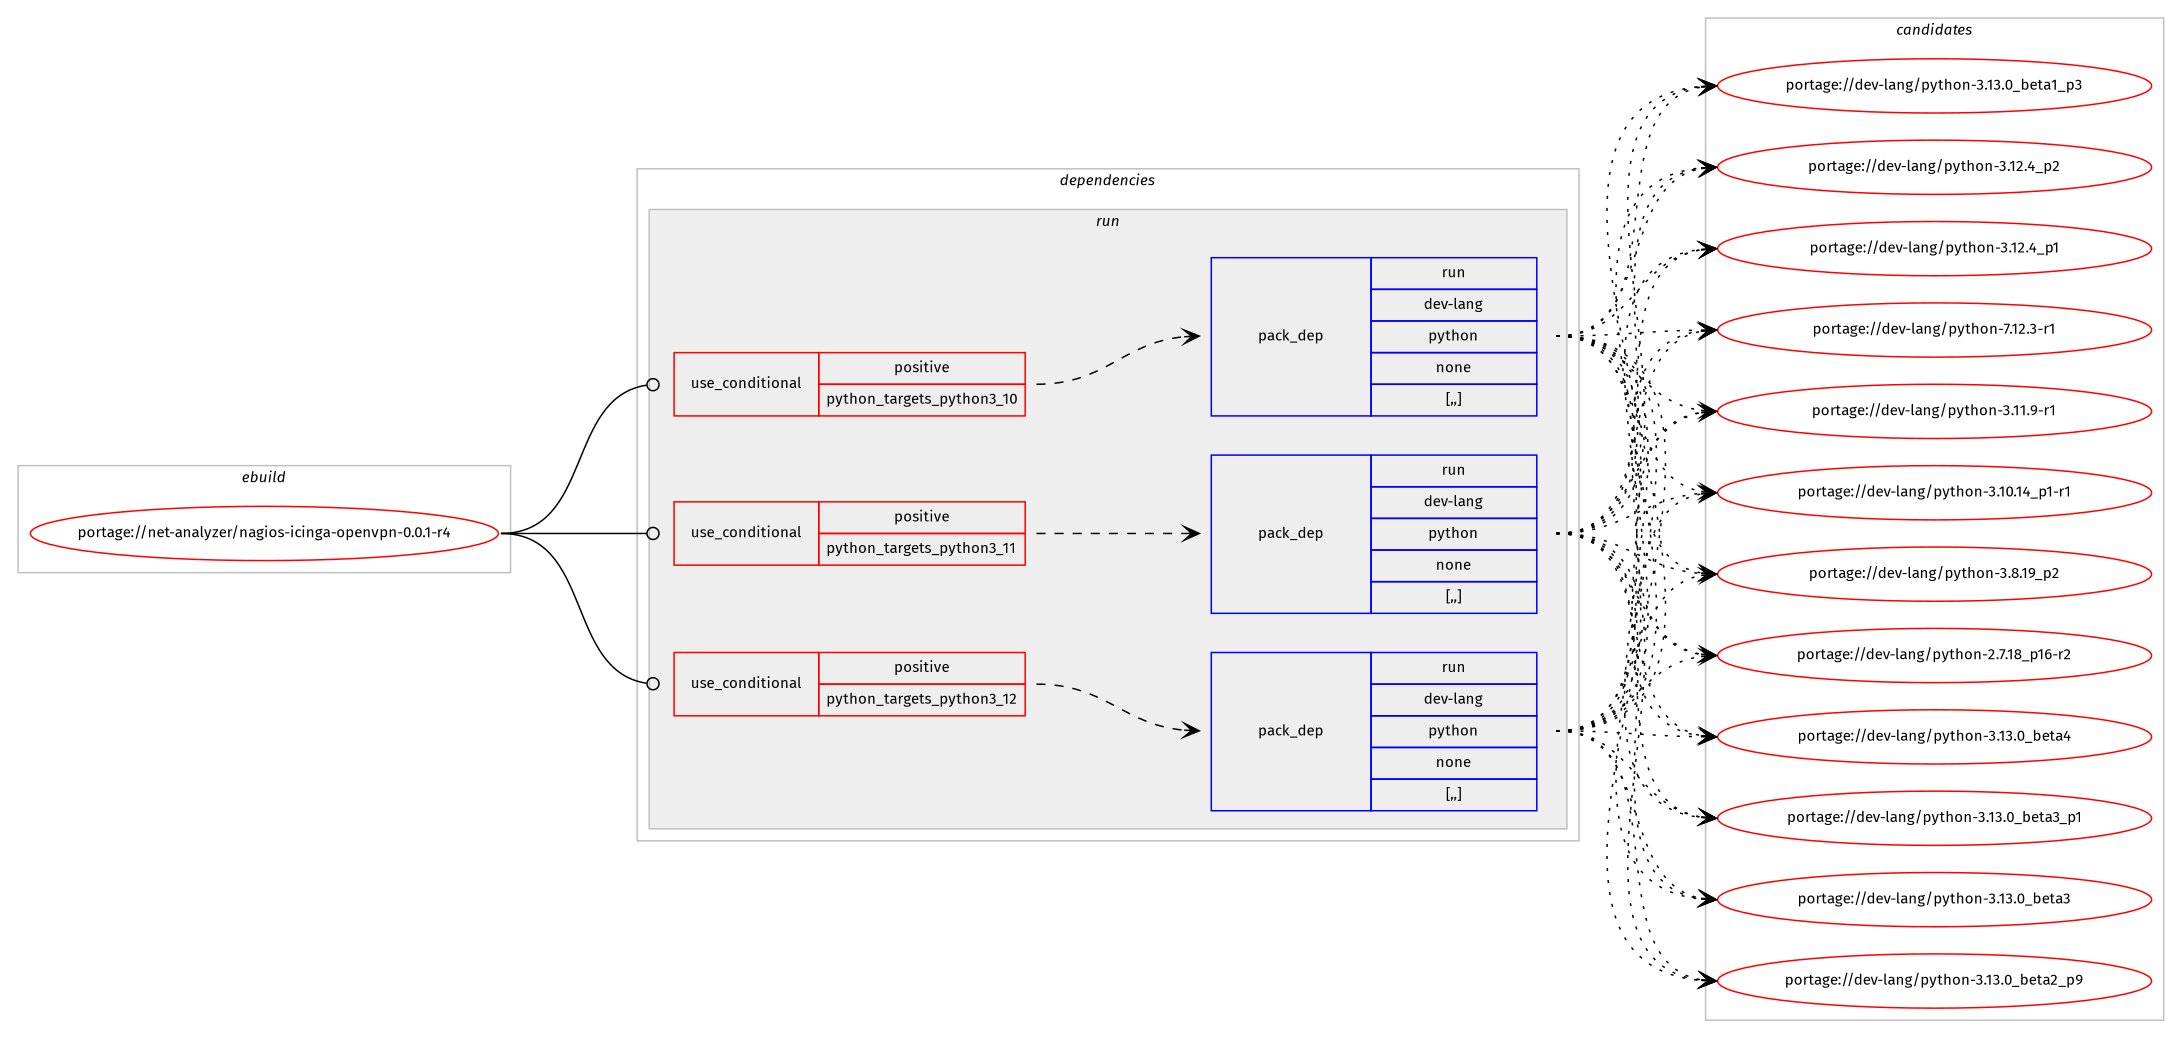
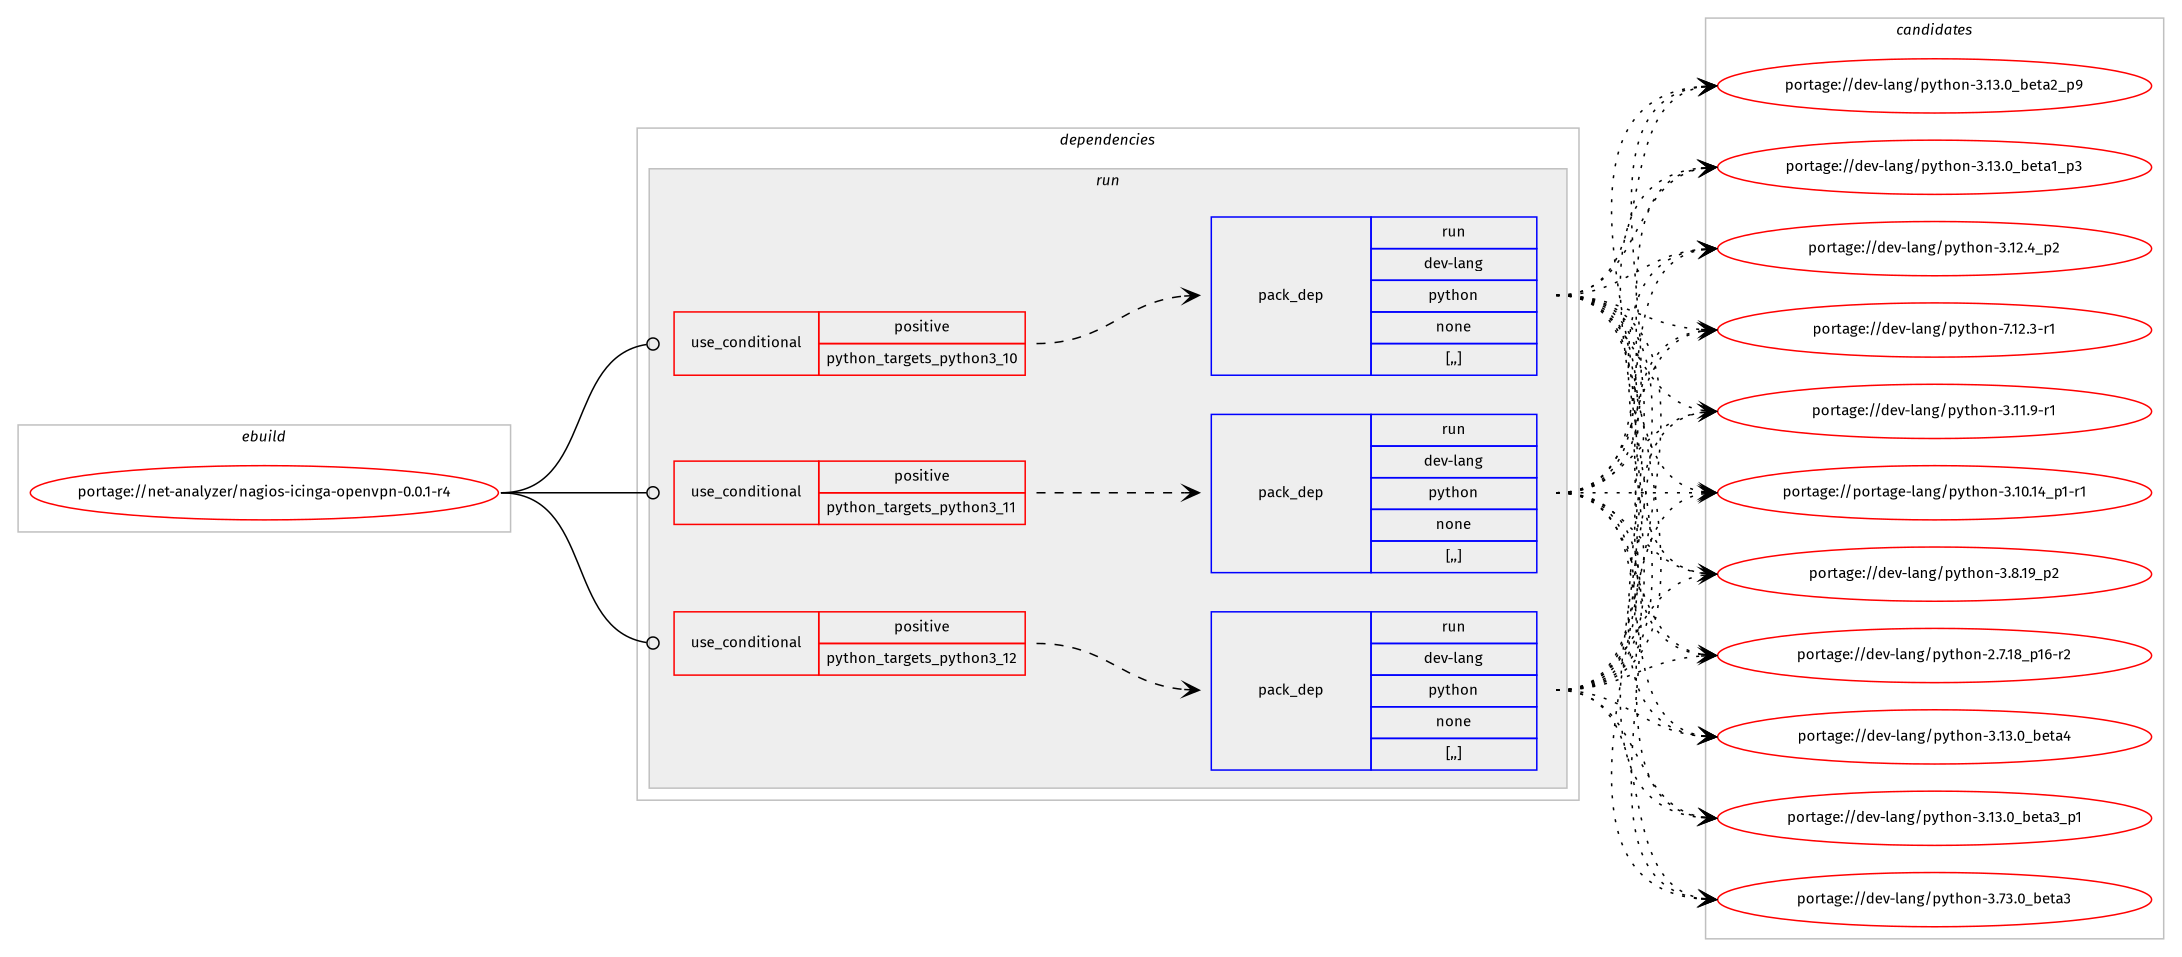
(1935, 249) -> none
(1935, 493) -> (1935, 493)
(1935, 900) -> (1935, 900)
